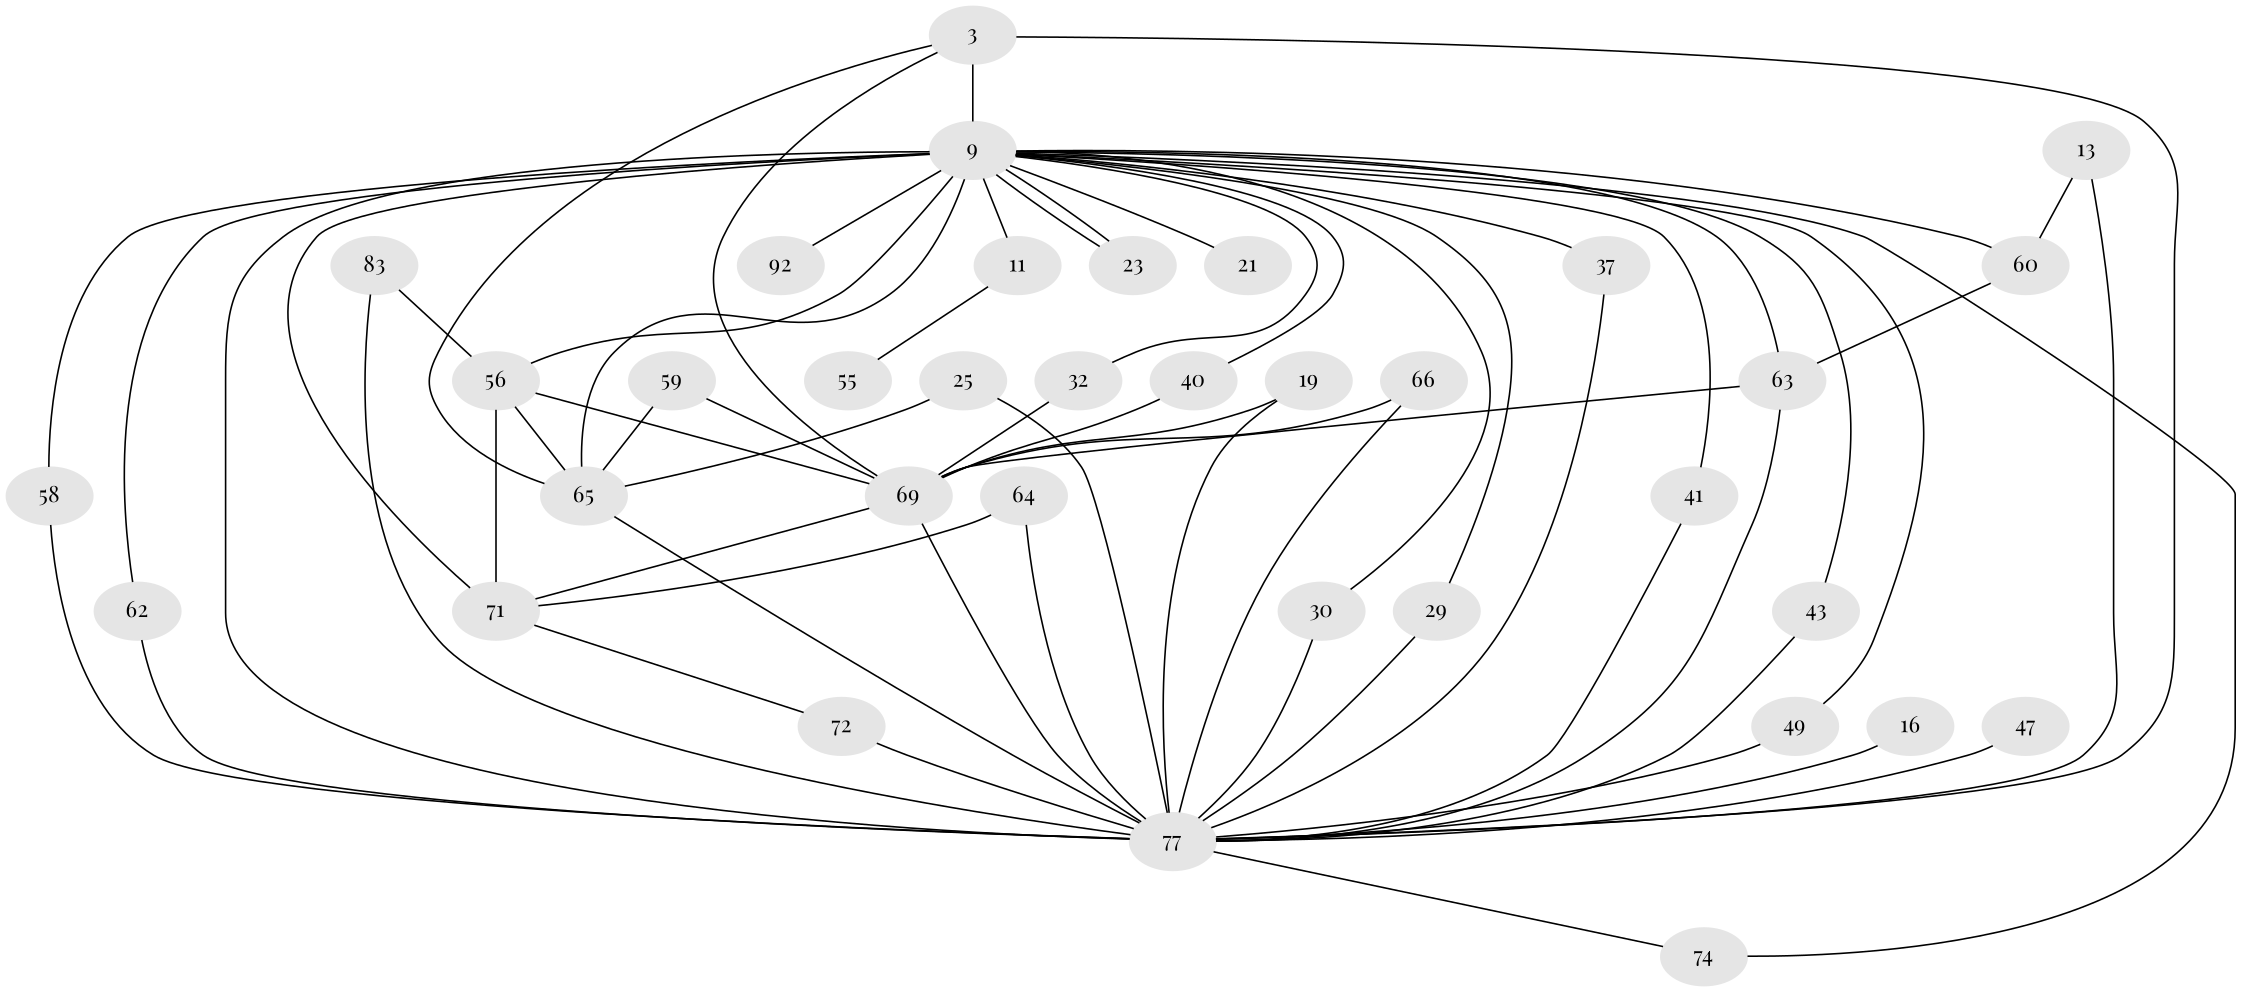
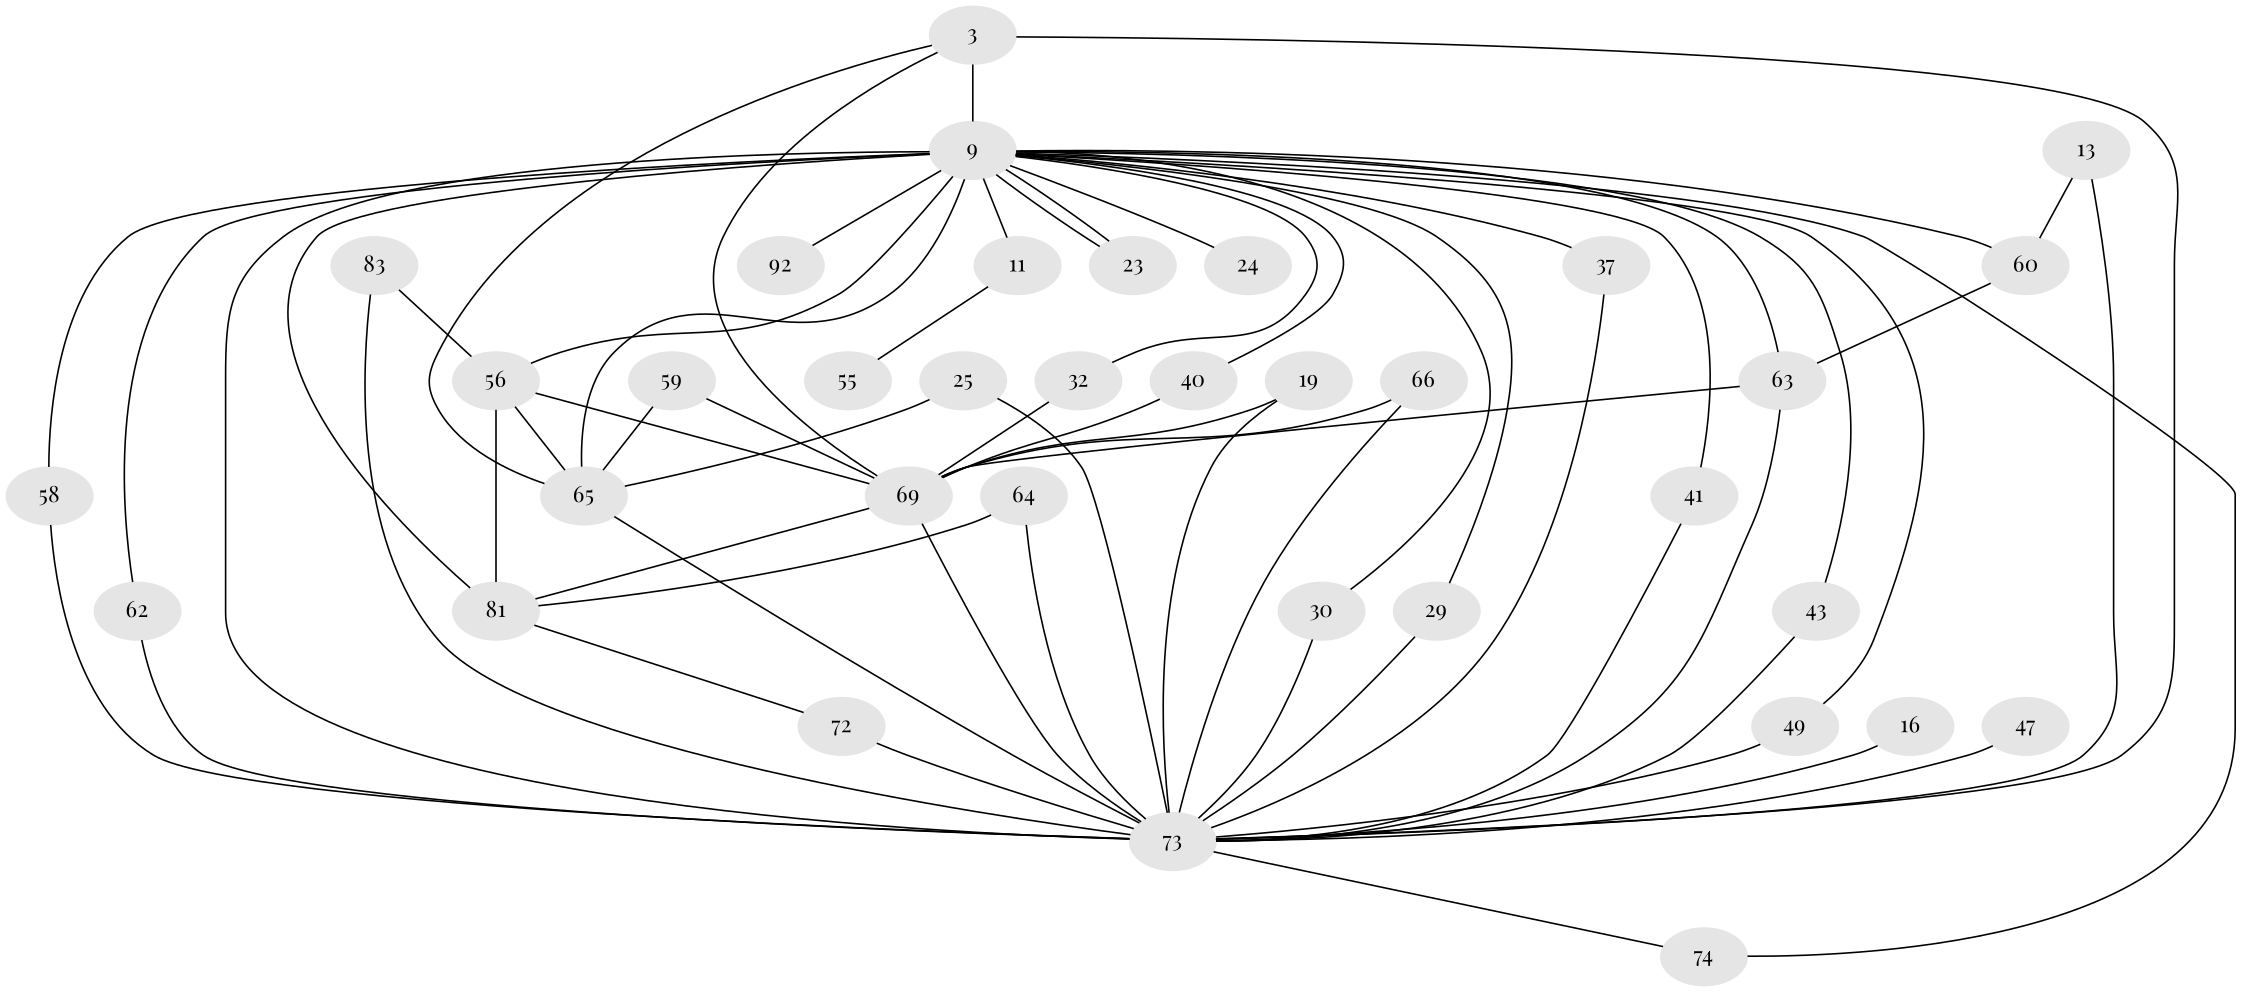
(1248, 266) -> (1248, 266)
(496, 611) -> (496, 611)
(1173, 842) -> (1173, 842)
